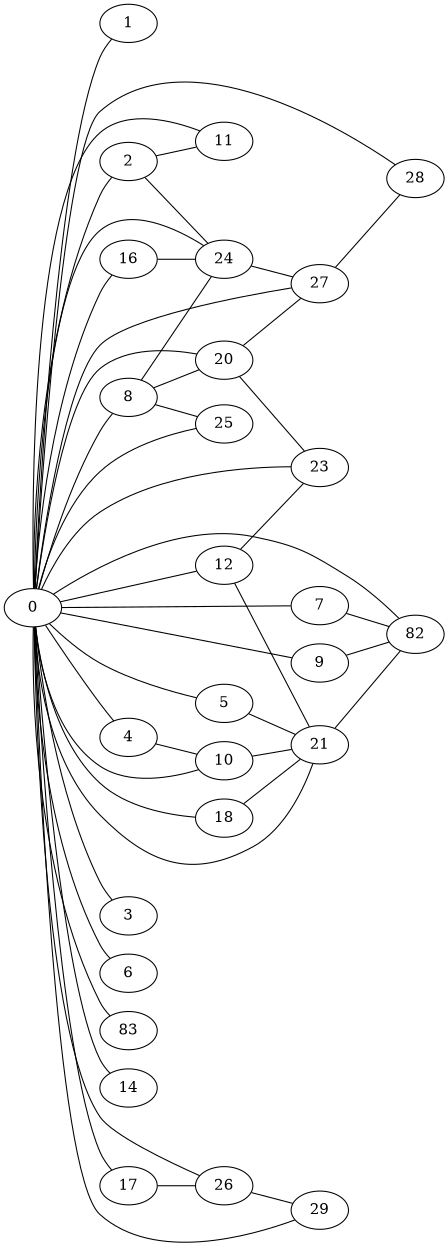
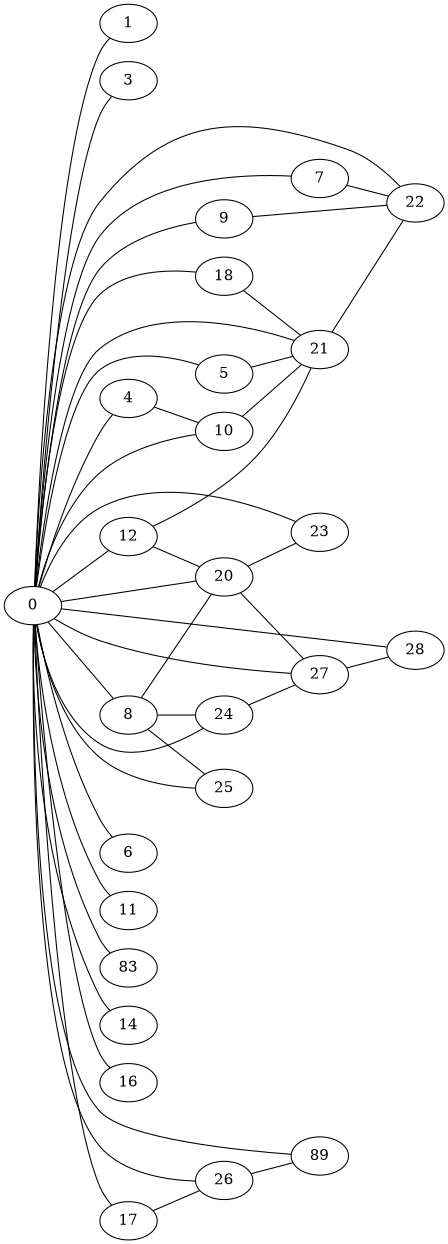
(129, 162) -> none
(177, 259) -> none
(272, 516) -> (176, 557)
(415, 634) -> (415, 203)
(320, 1210) -> (320, 1156)
